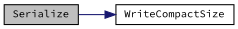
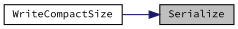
(92, 15) -> (136, 15)
